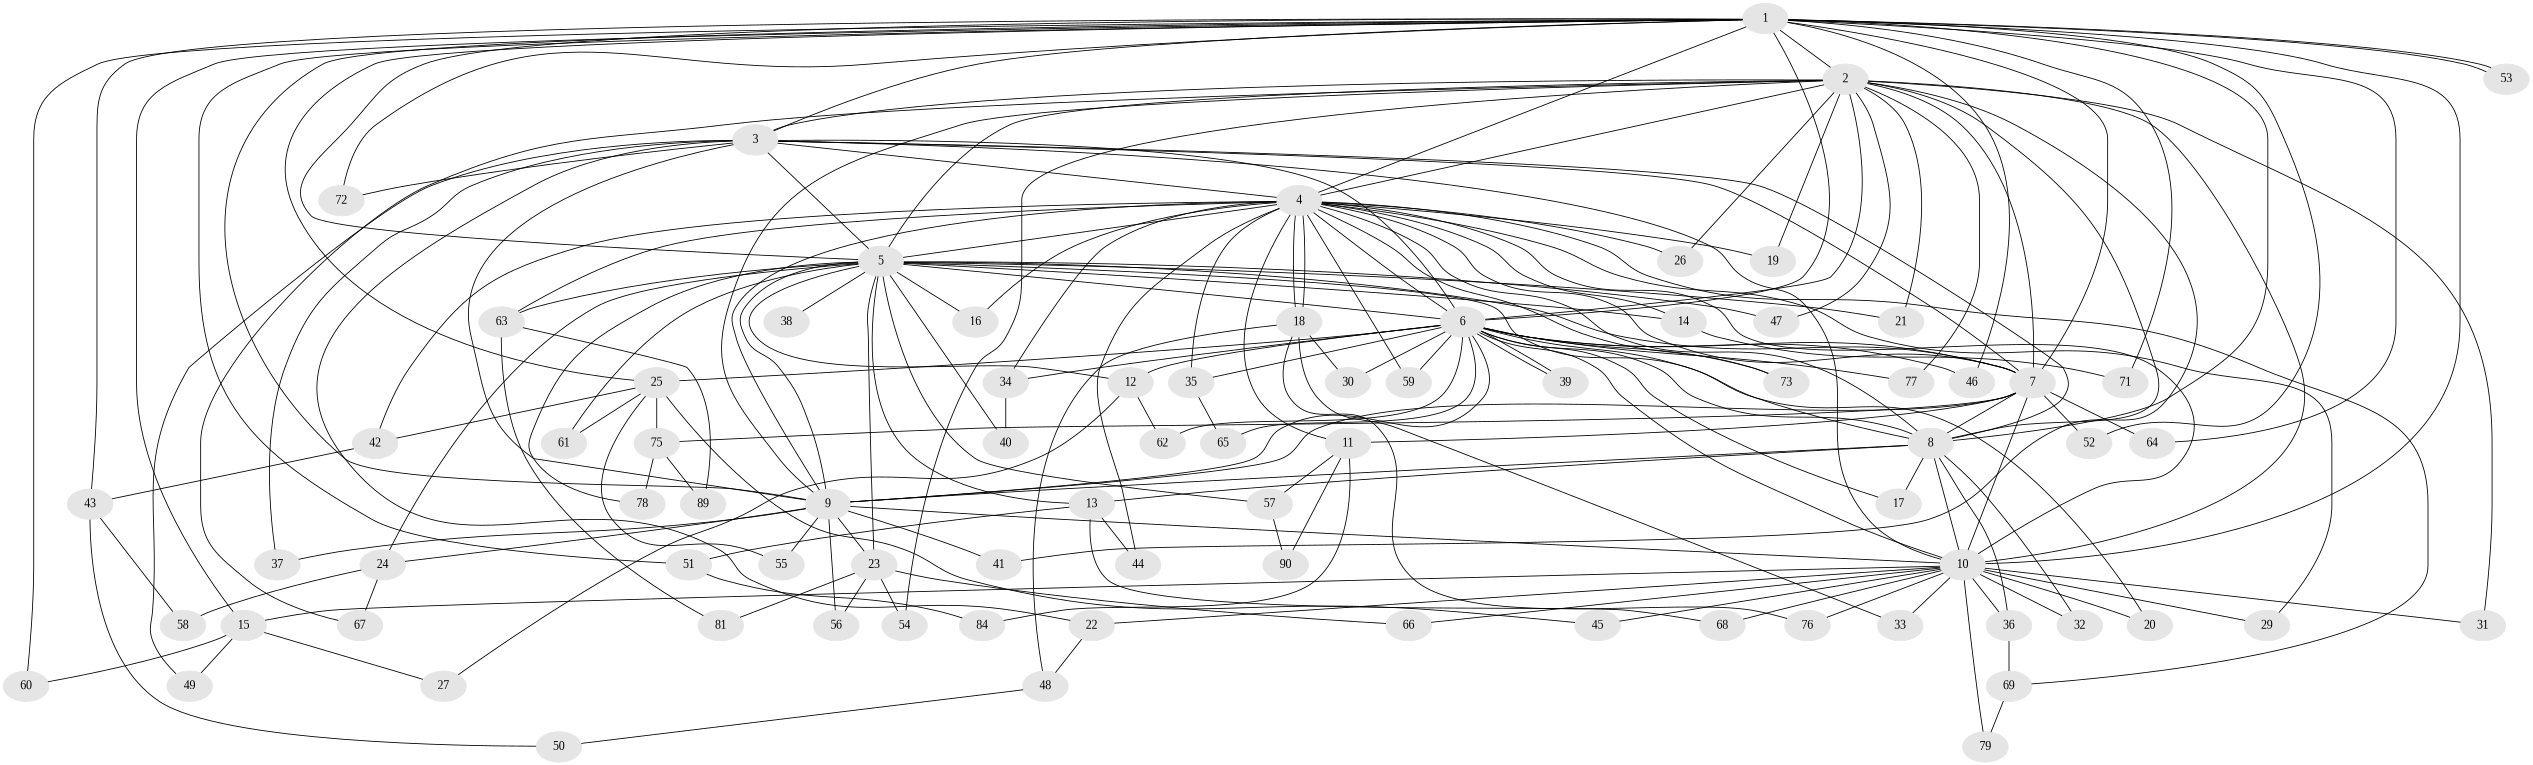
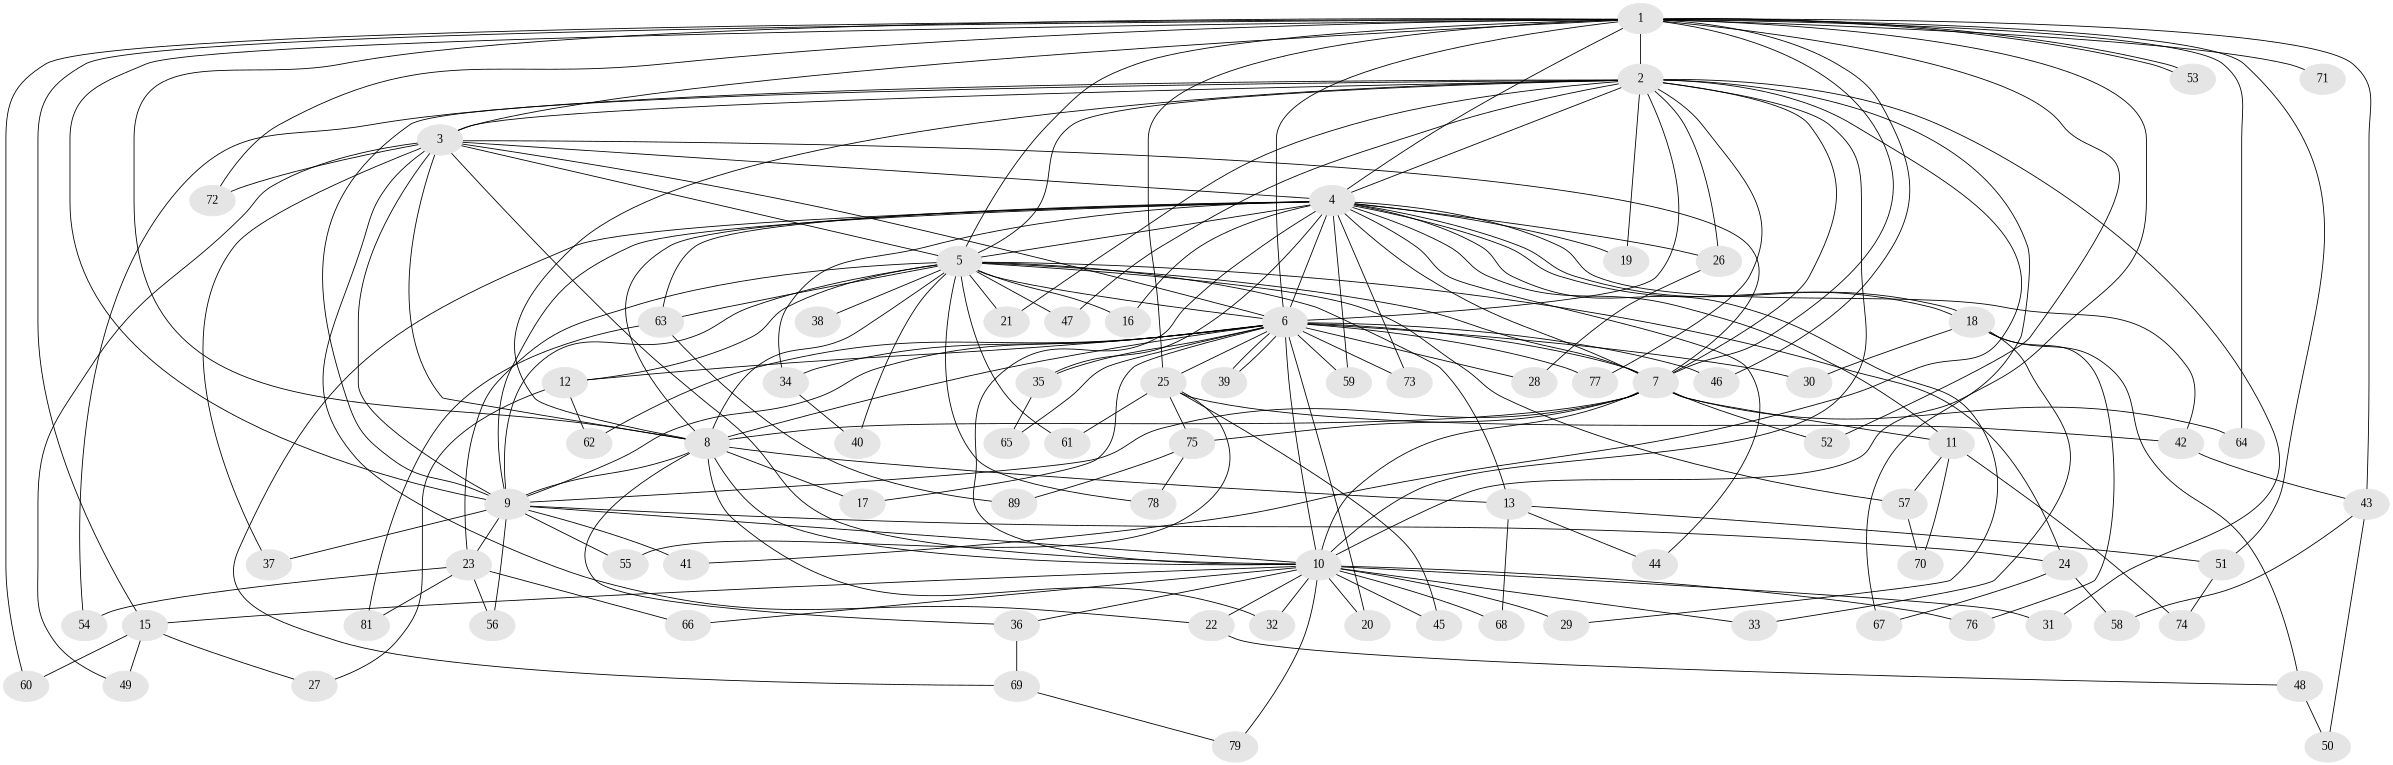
(1684, 322) -> none
none -> (1534, 383)
(1286, 565) -> (1920, 565)
(982, 626) -> (2182, 626)
